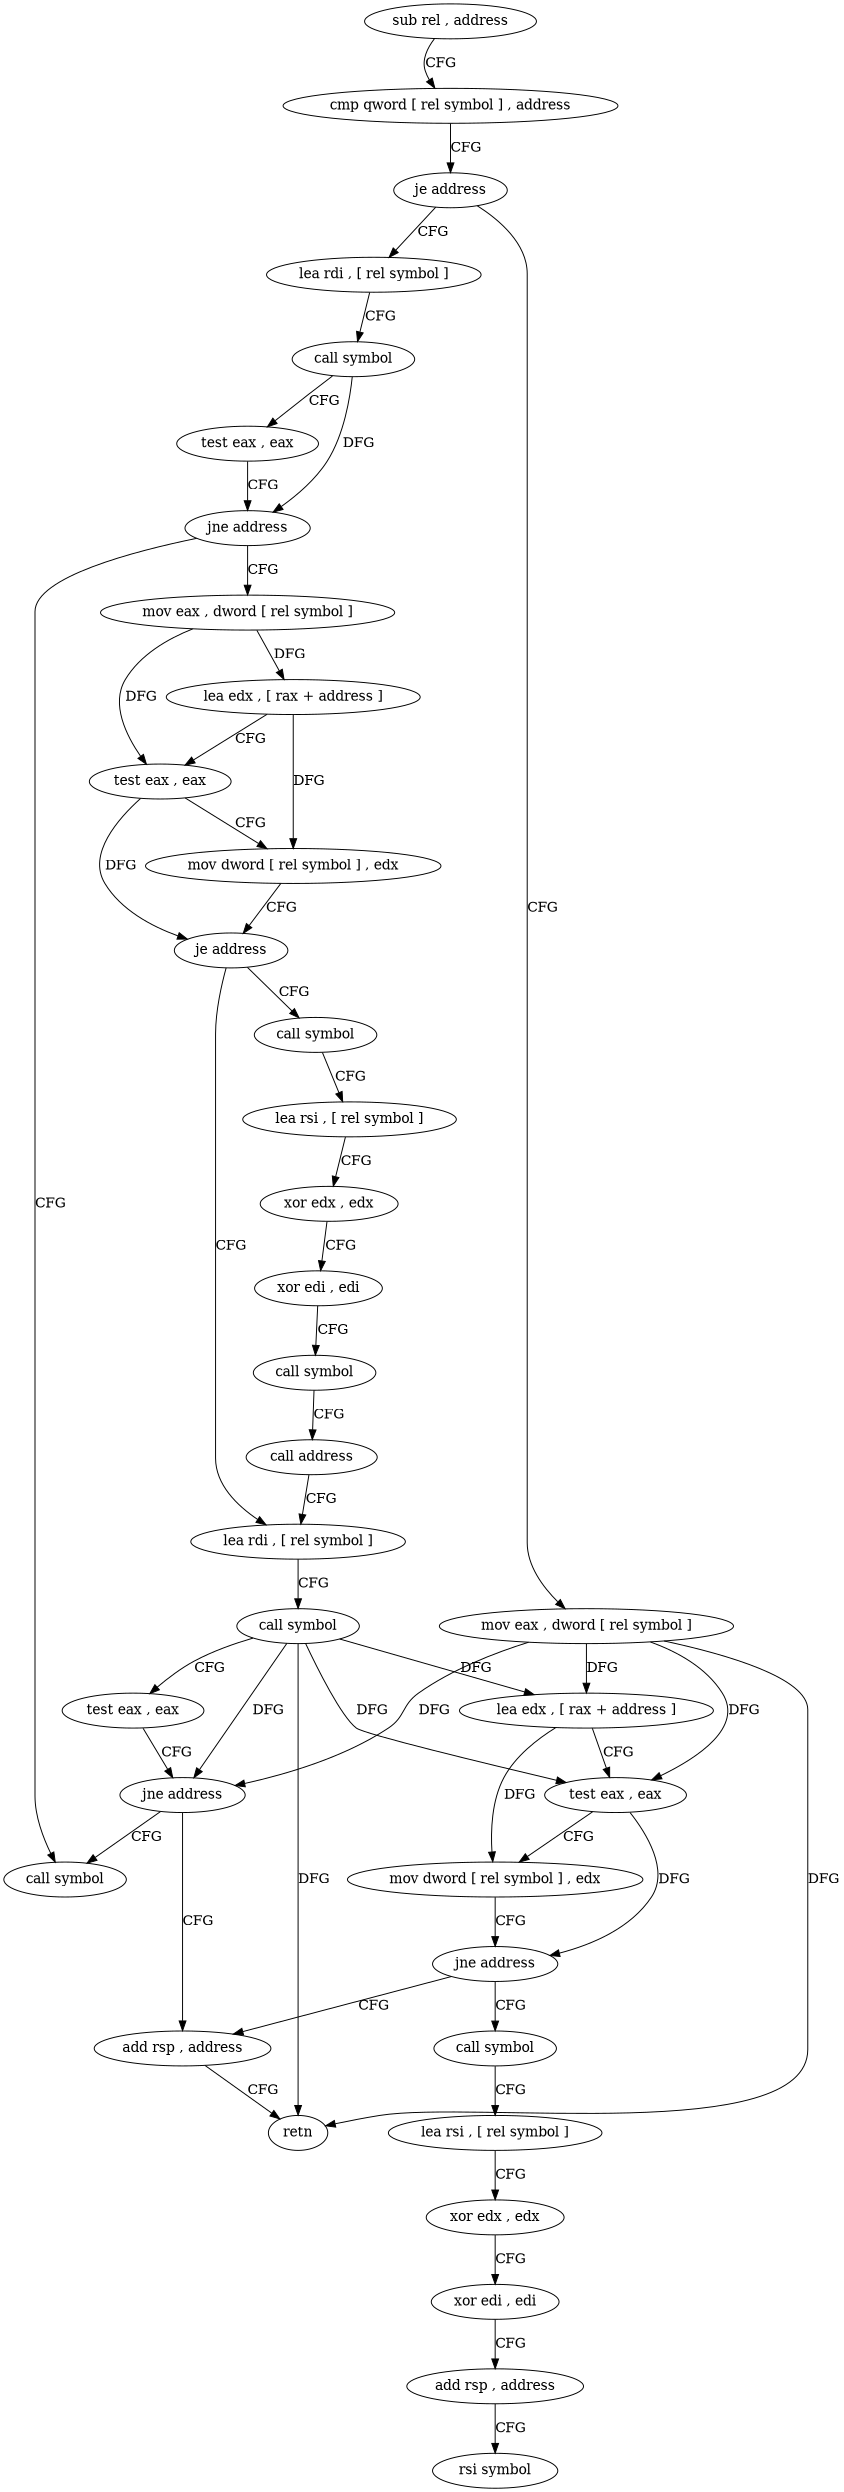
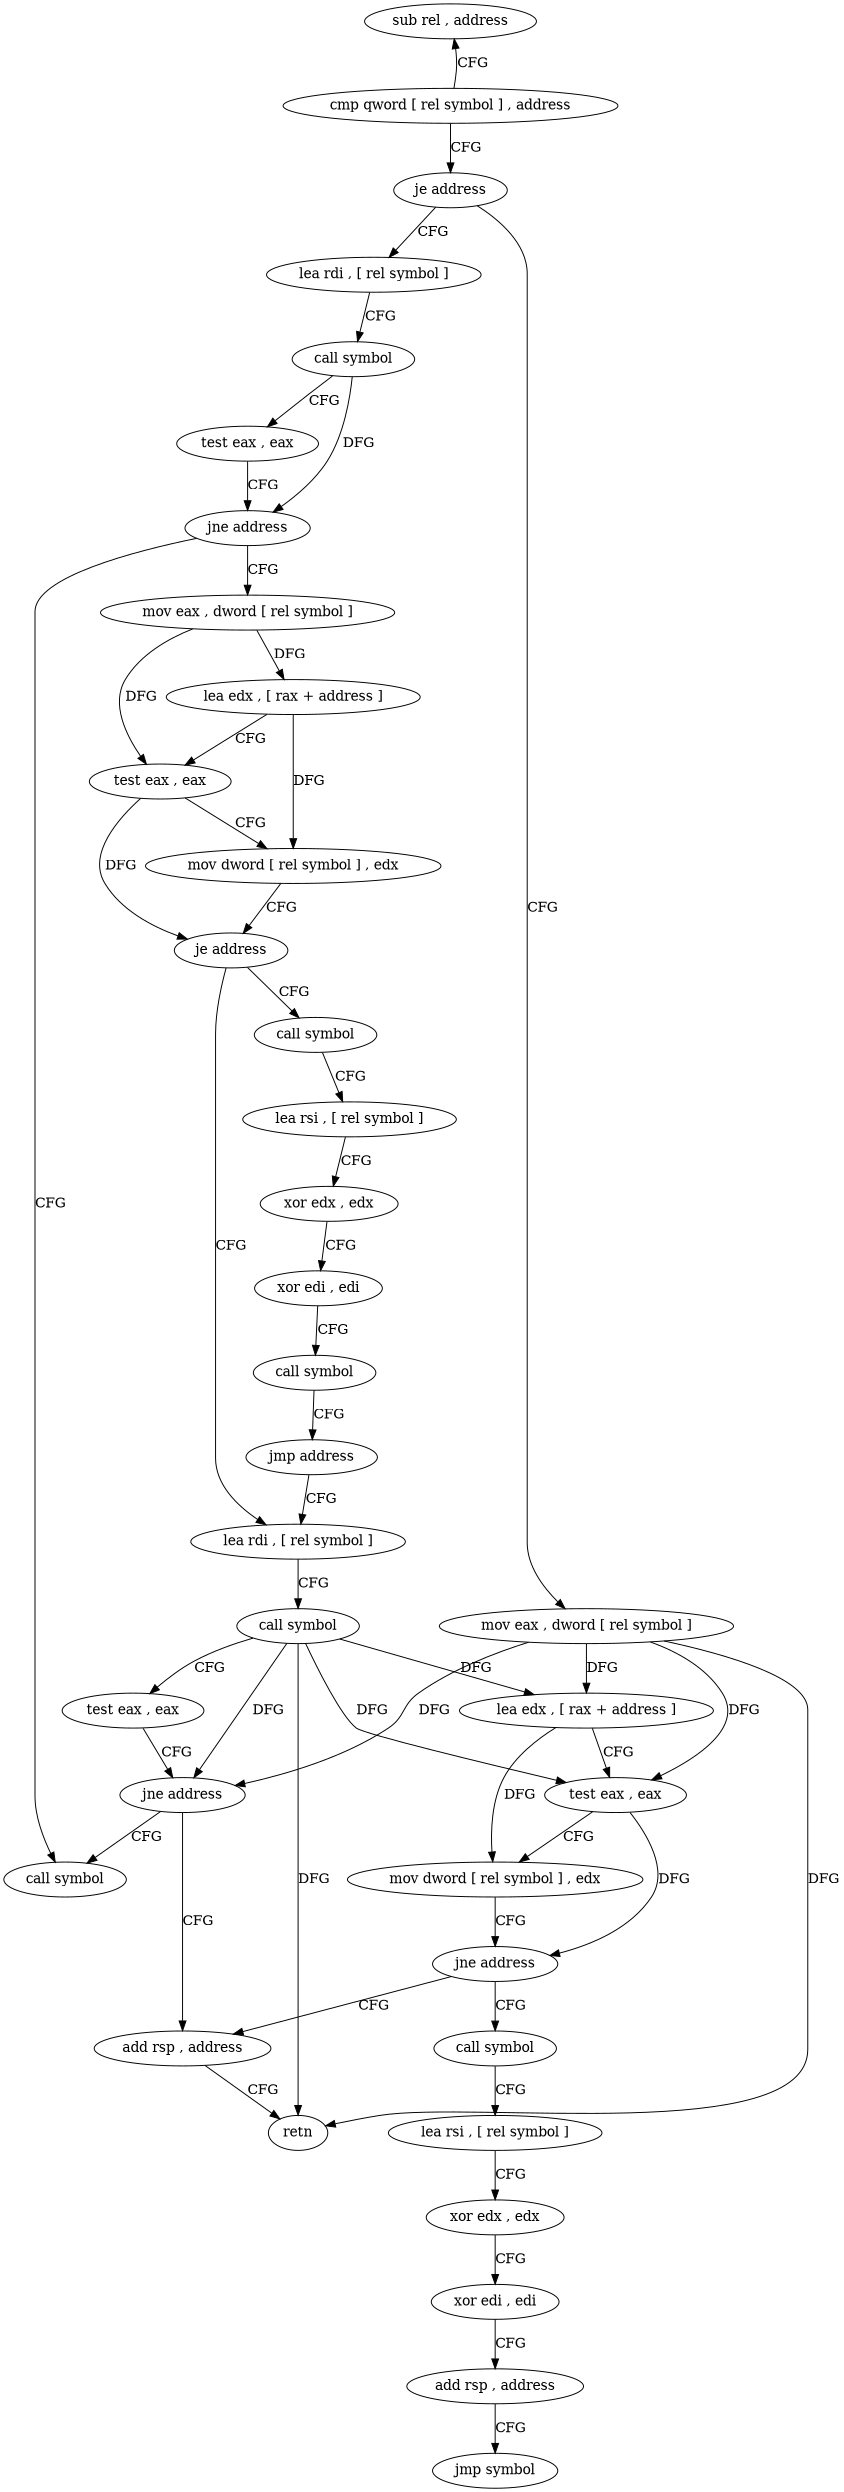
(425, 59) -> (456, 69)
(312, 1457) -> (312, 1457)
(495, 2471) -> (495, 2471)
